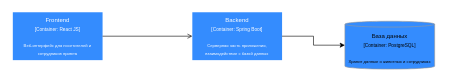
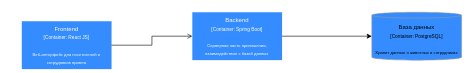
(57, 36) -> (66, 45)
(390, 45) -> (417, 36)
